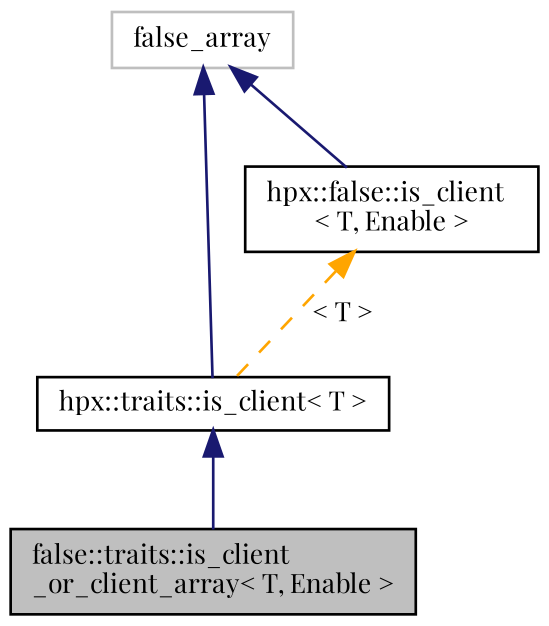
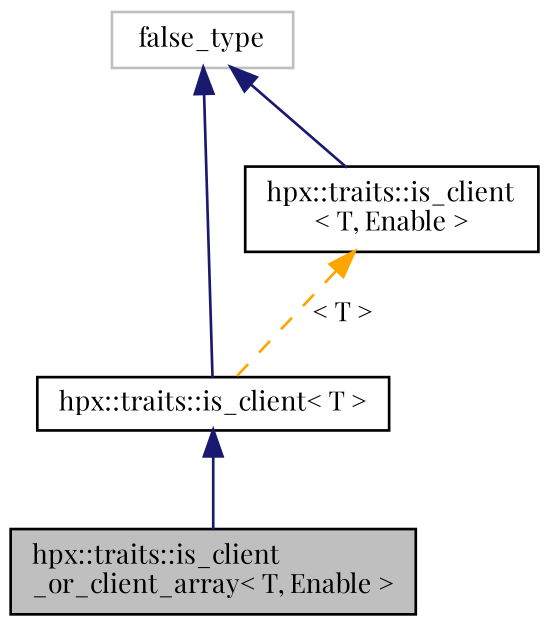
(203, 40) -> (203, 40)
(392, 209) -> (392, 209)
(213, 572) -> (213, 572)
